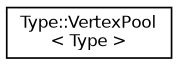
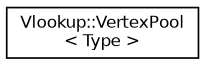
(89, 33) -> (103, 33)
